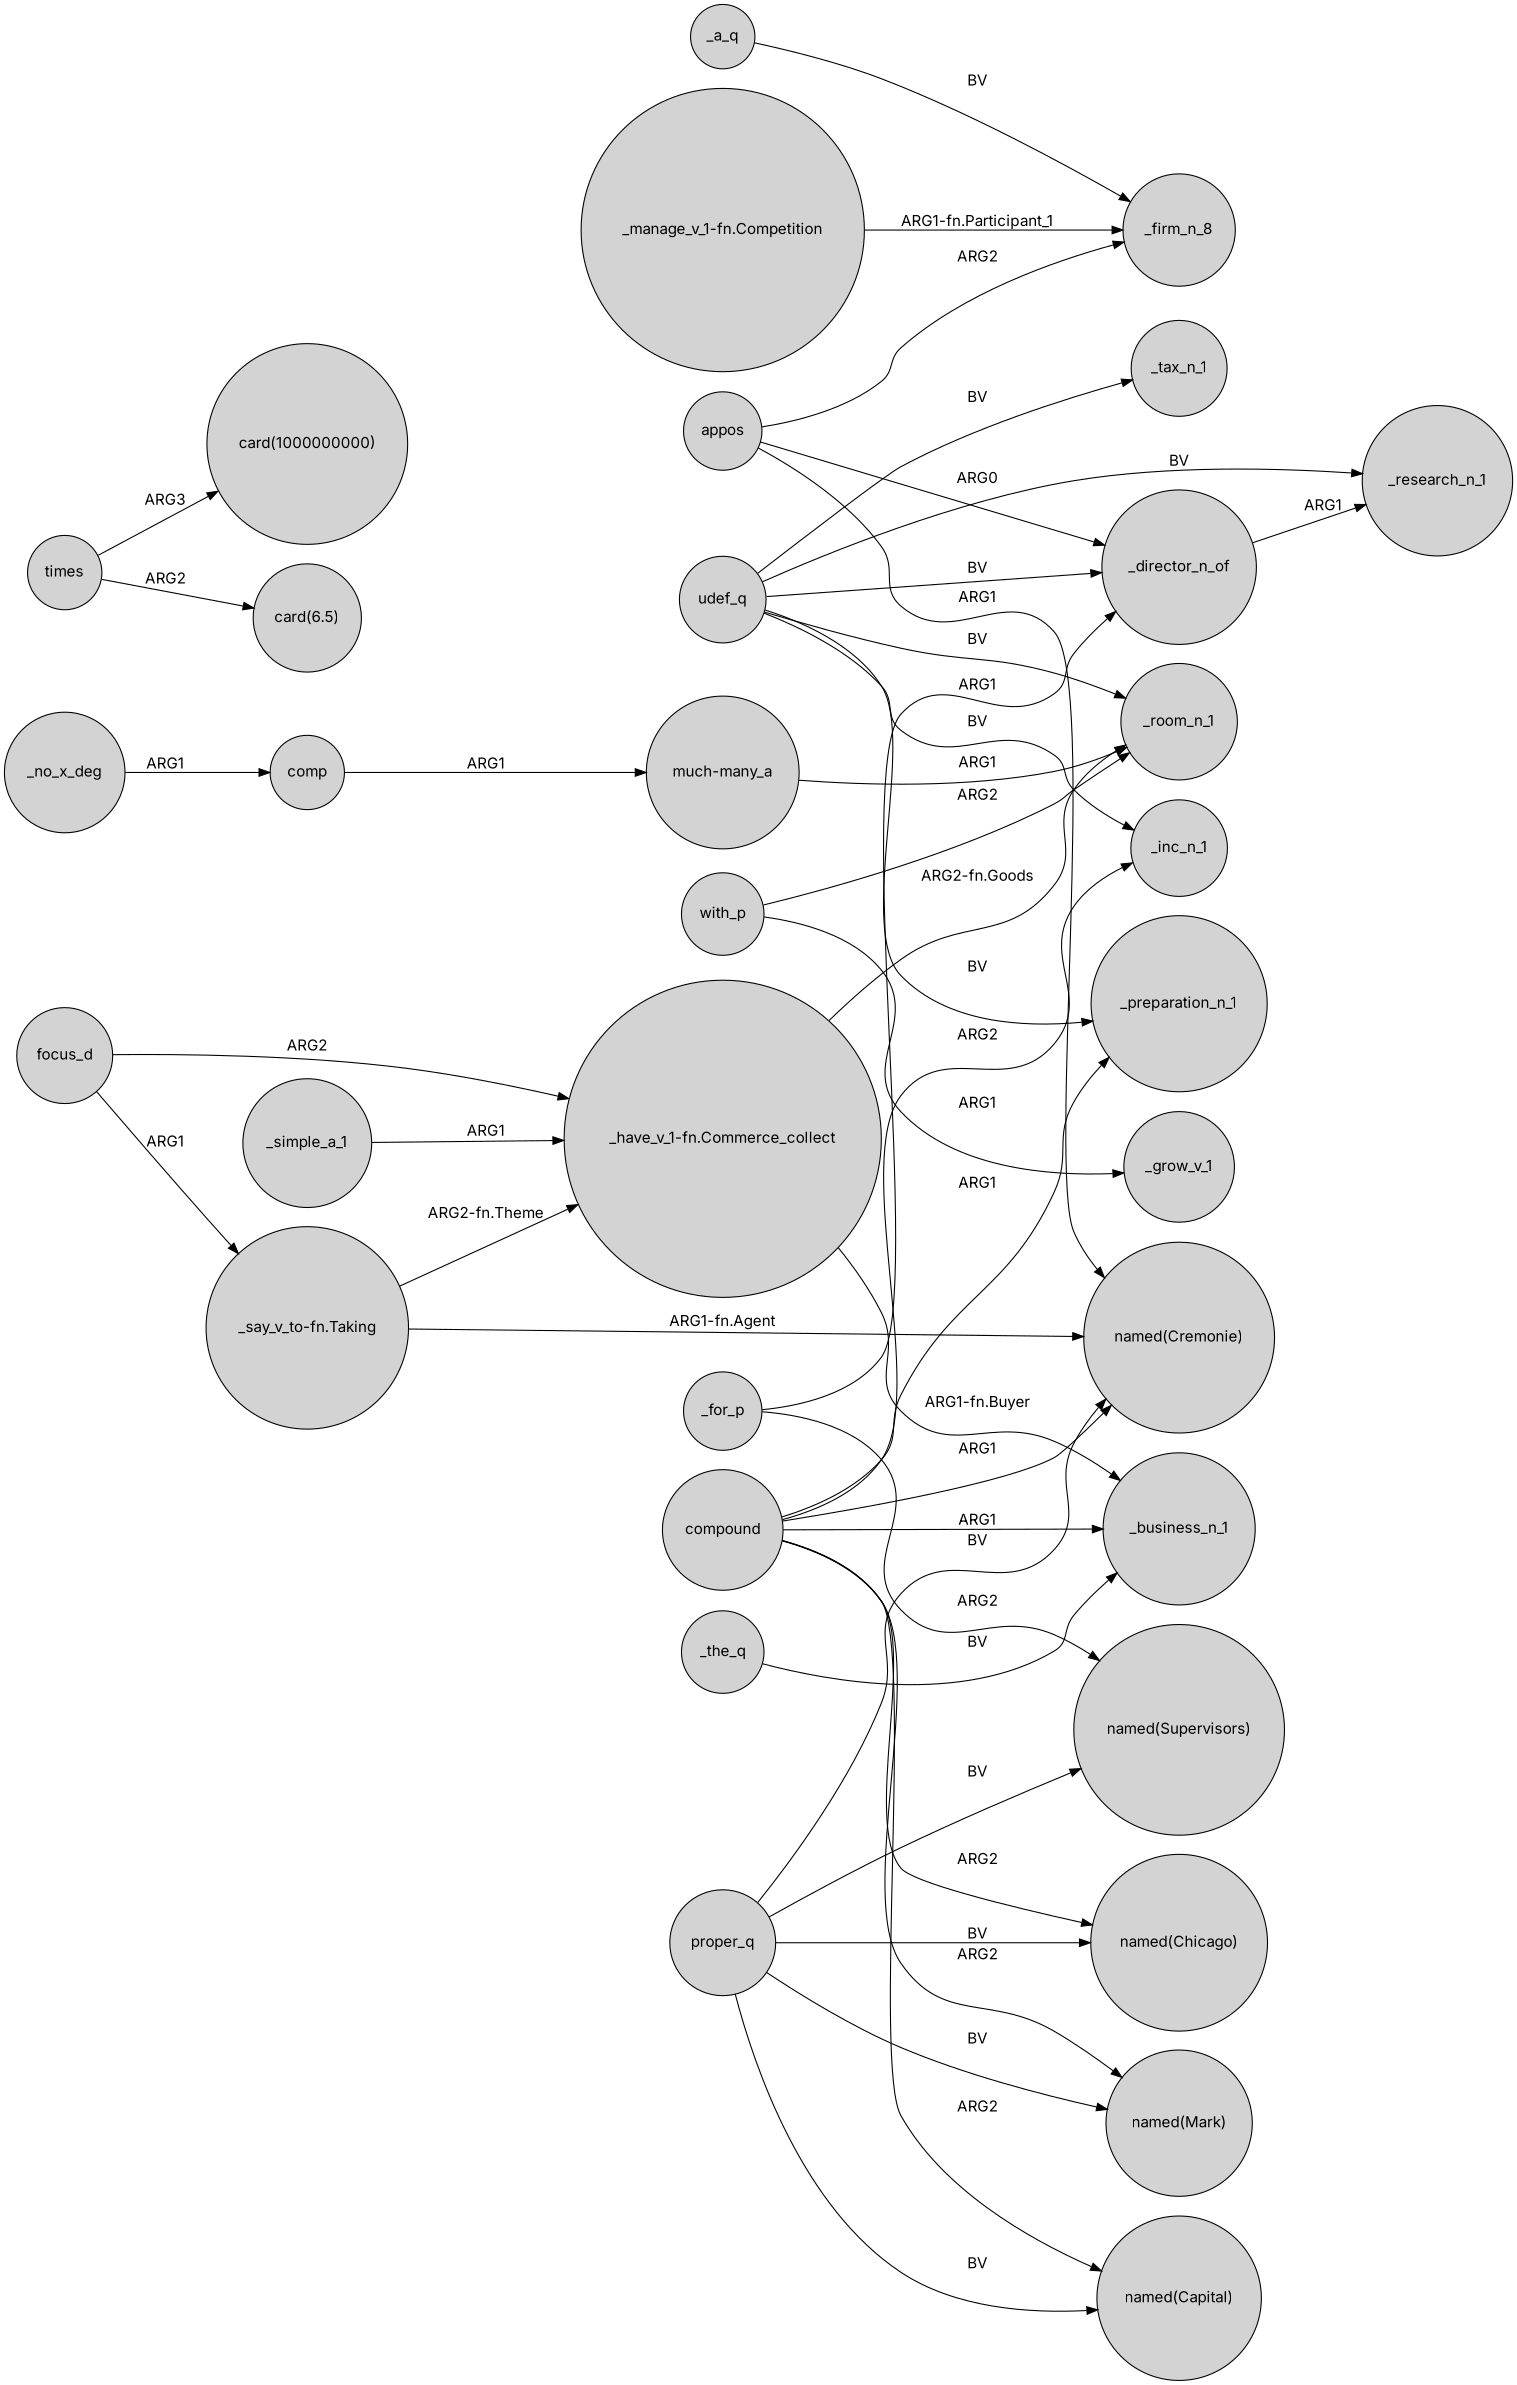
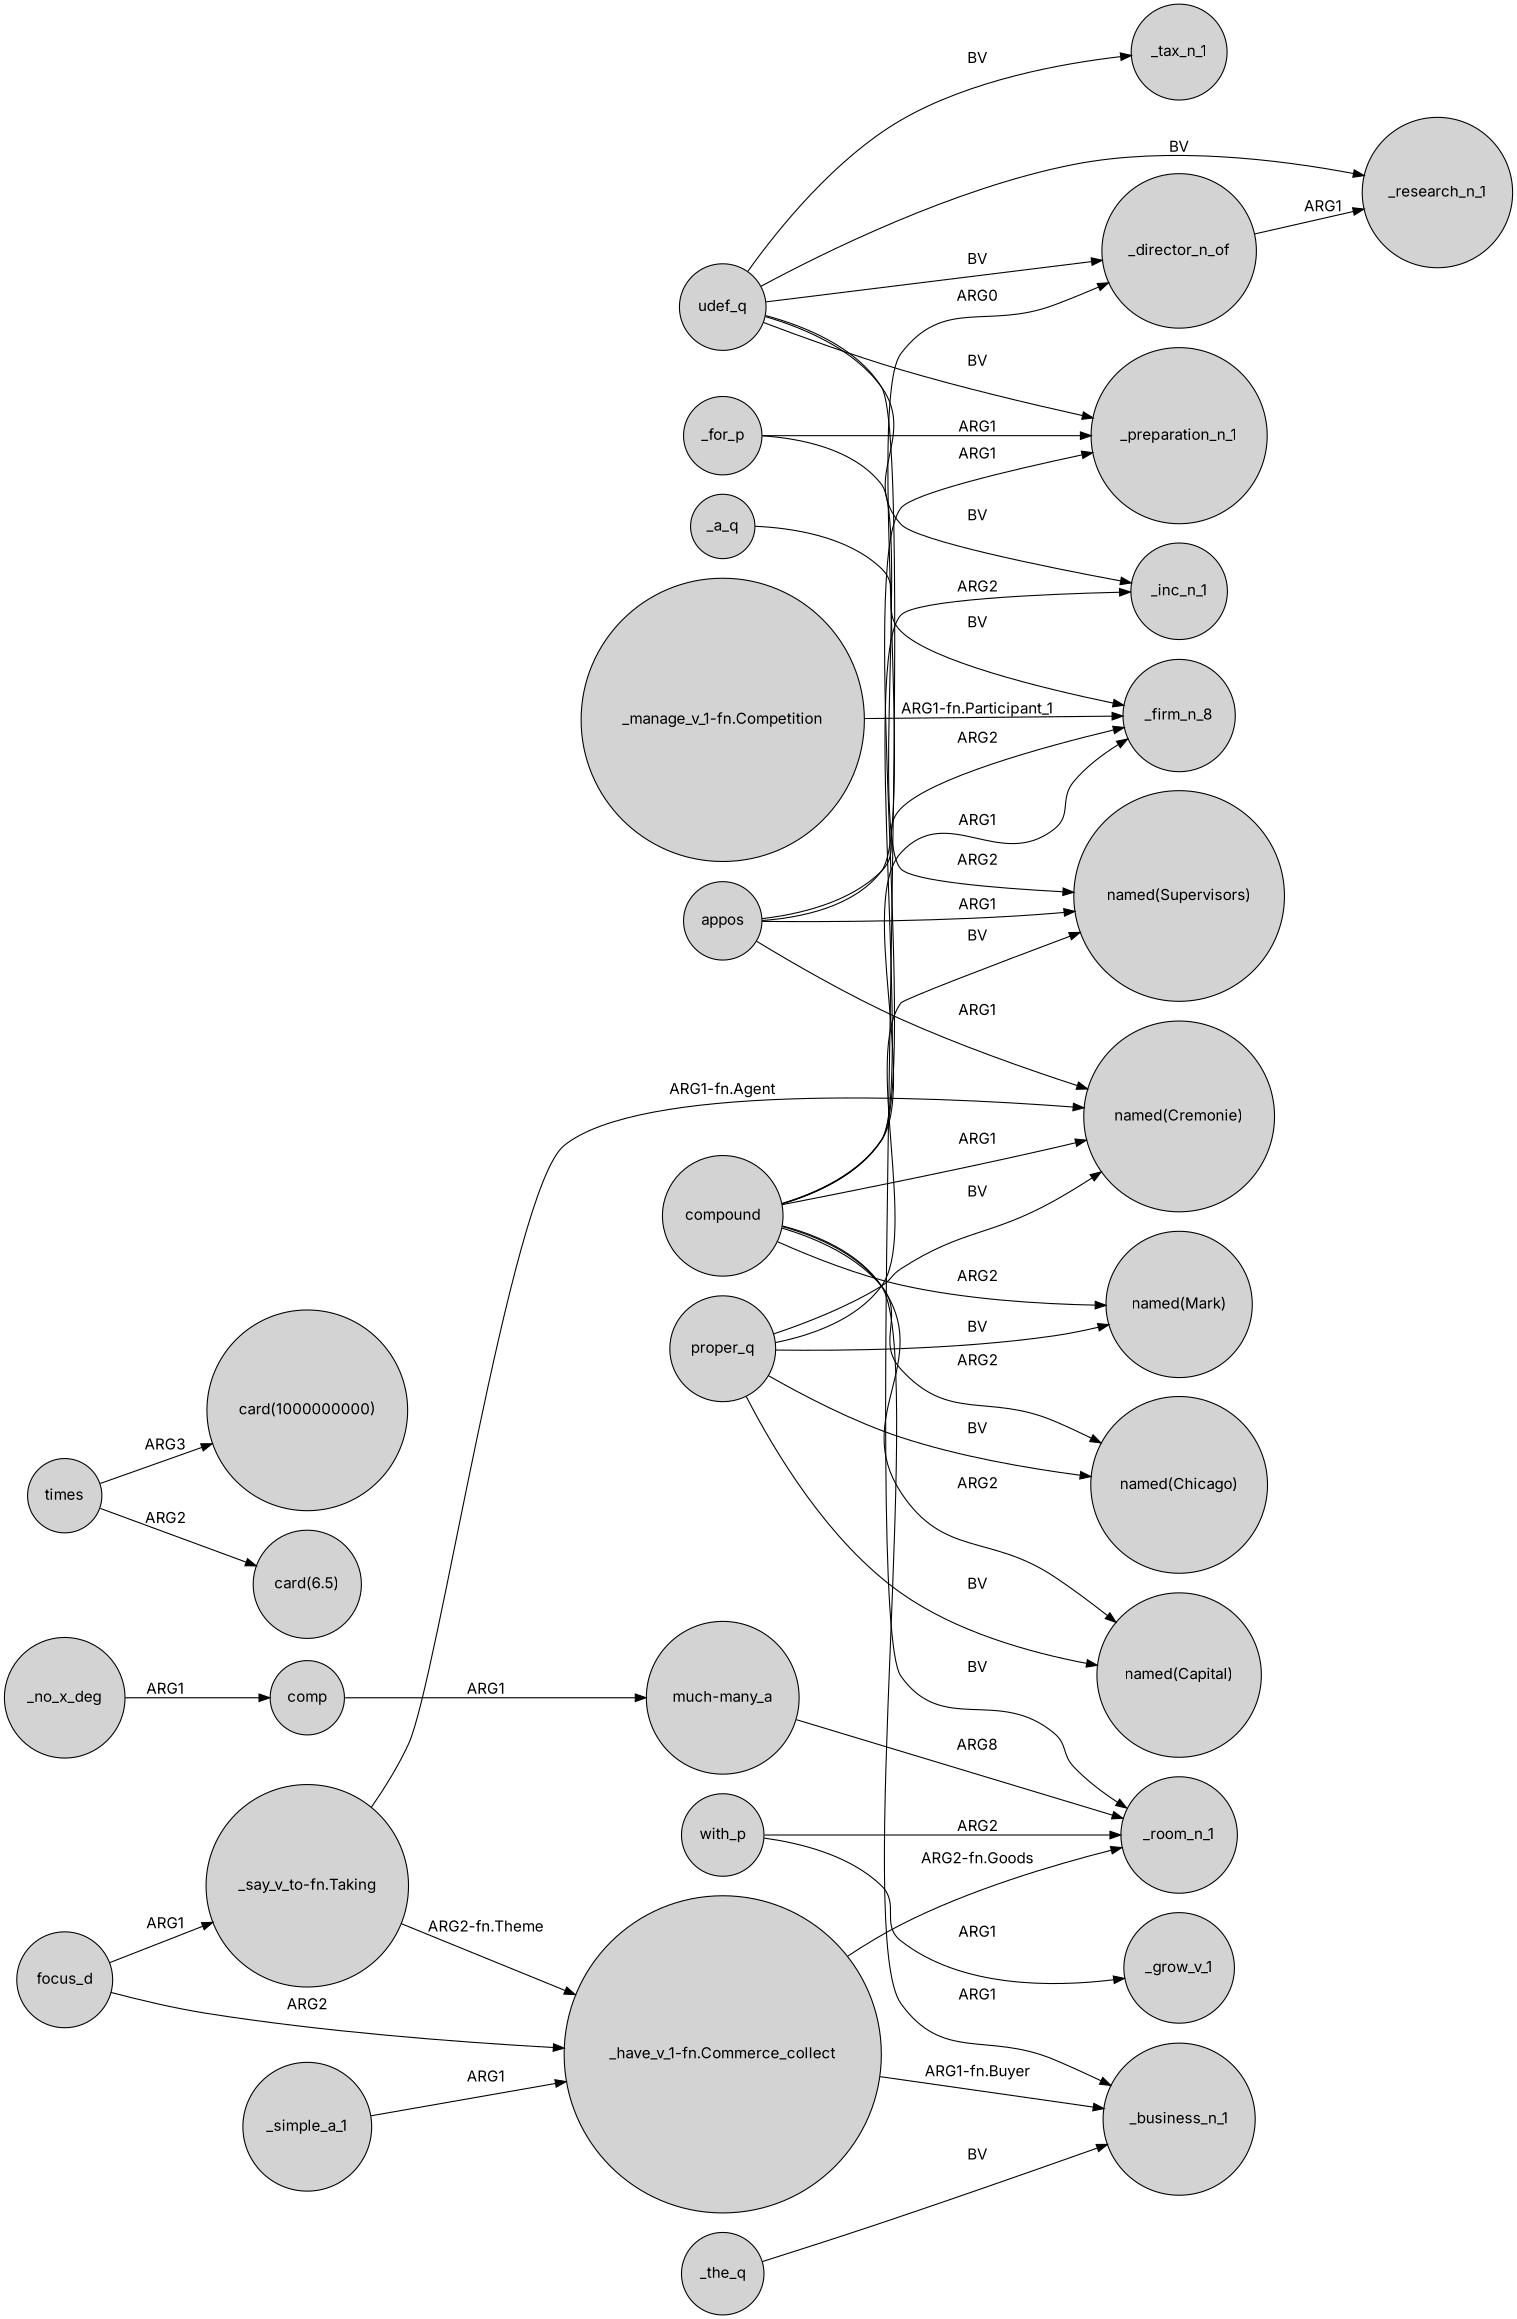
(978, 763) -> (978, 1746)
none -> (914, 843)
none -> (913, 920)
(894, 1155) -> (921, 436)
